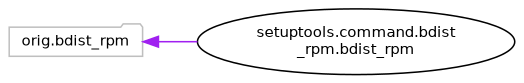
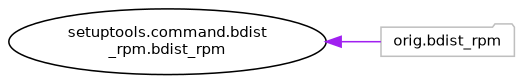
(178, 42) -> (361, 42)
